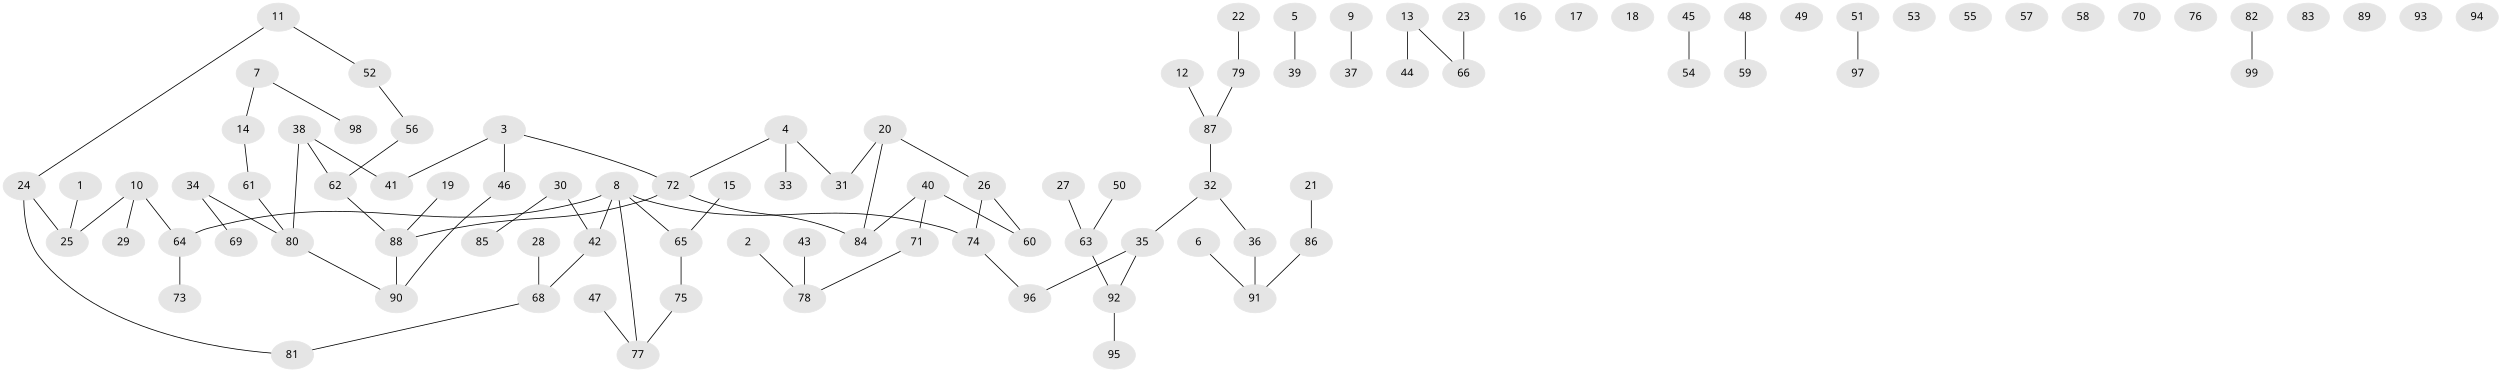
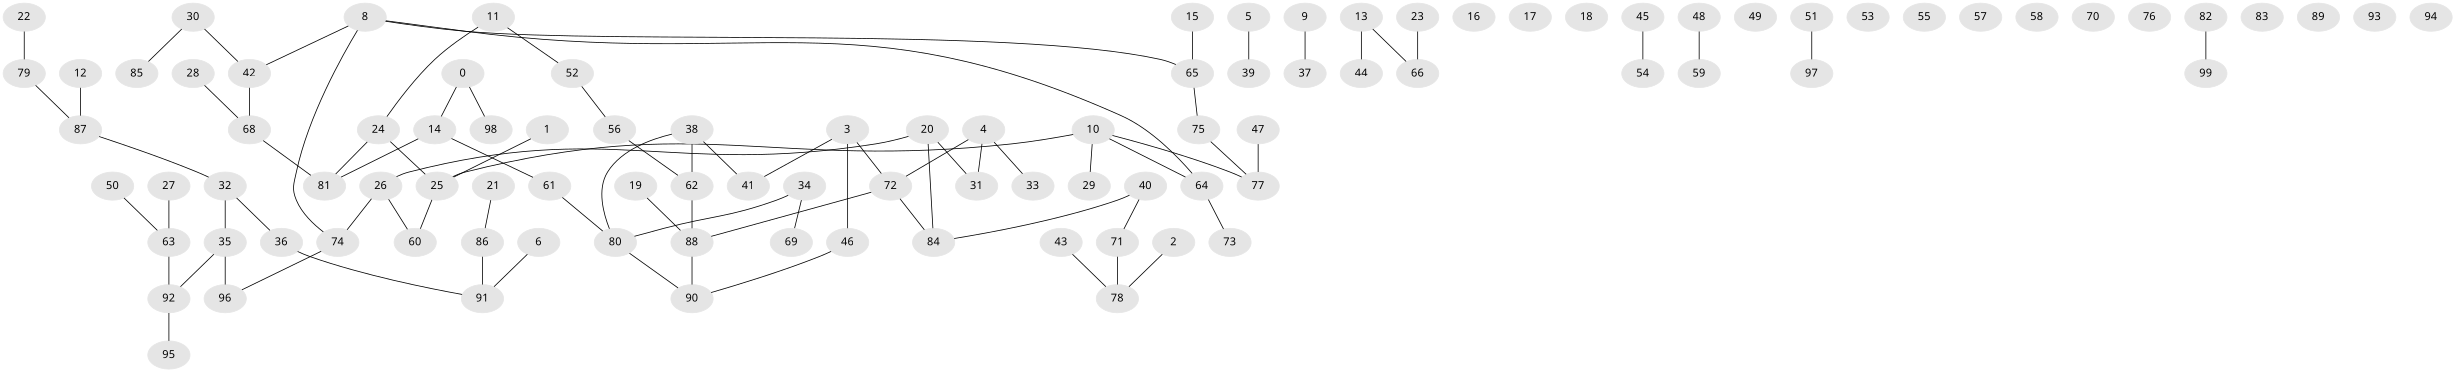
(257, 74) -> (463, 74)
none -> (380, 158)
(974, 211) -> (426, 214)
(629, 270) -> (1184, 156)
